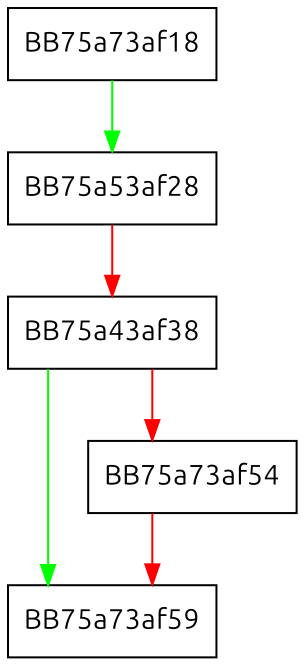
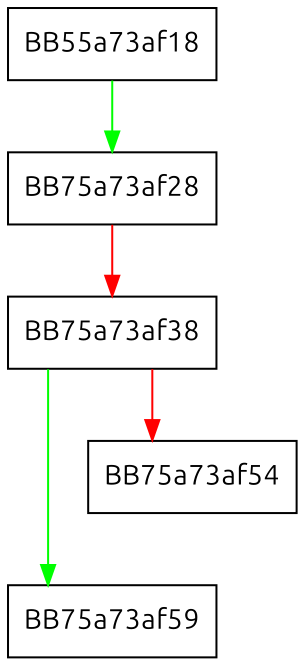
(112, 44) -> (112, 44)
(112, 188) -> (112, 188)
(112, 333) -> (112, 333)
(152, 539) -> none
